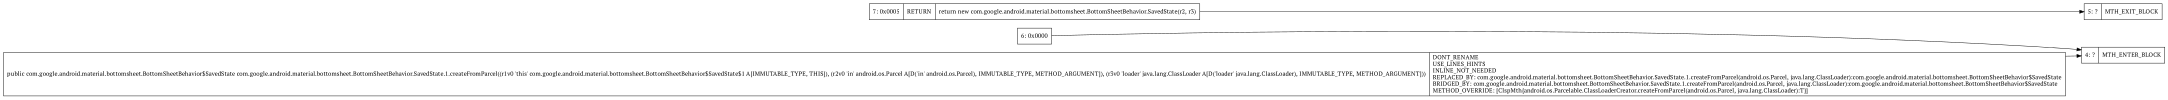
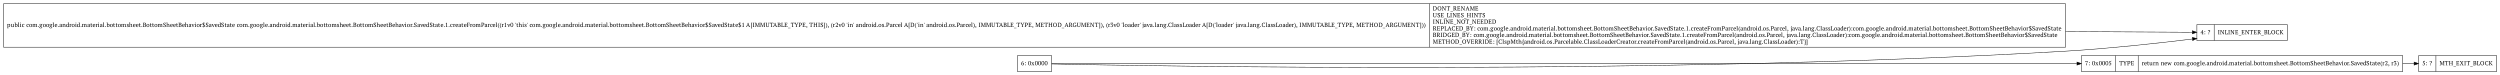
(919, 12) -> (2127, 63)
(2132, 55) -> (2251, 32)
none -> (1564, 64)
